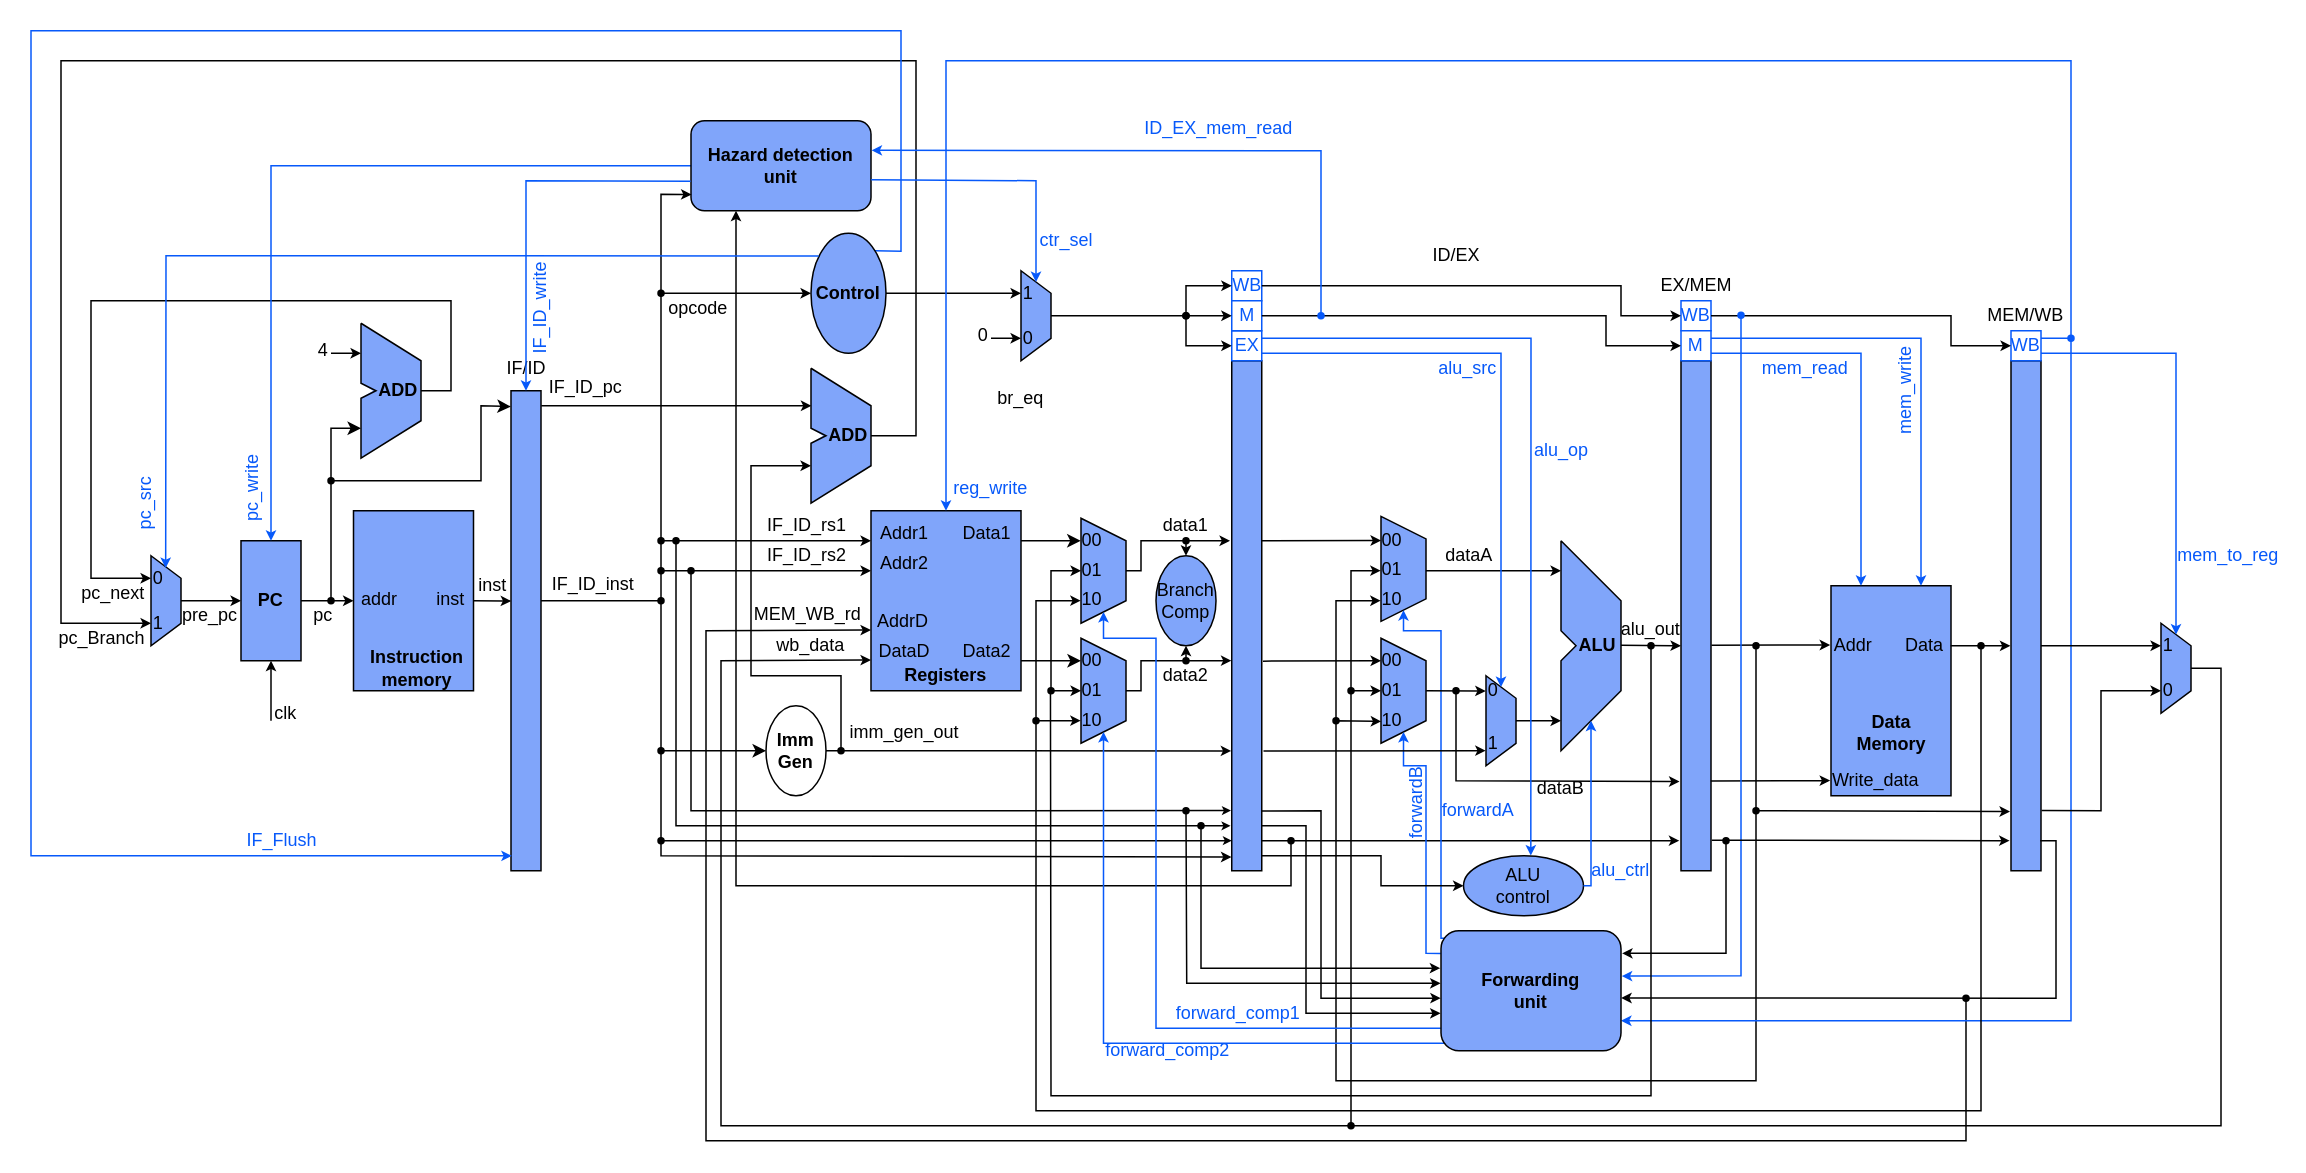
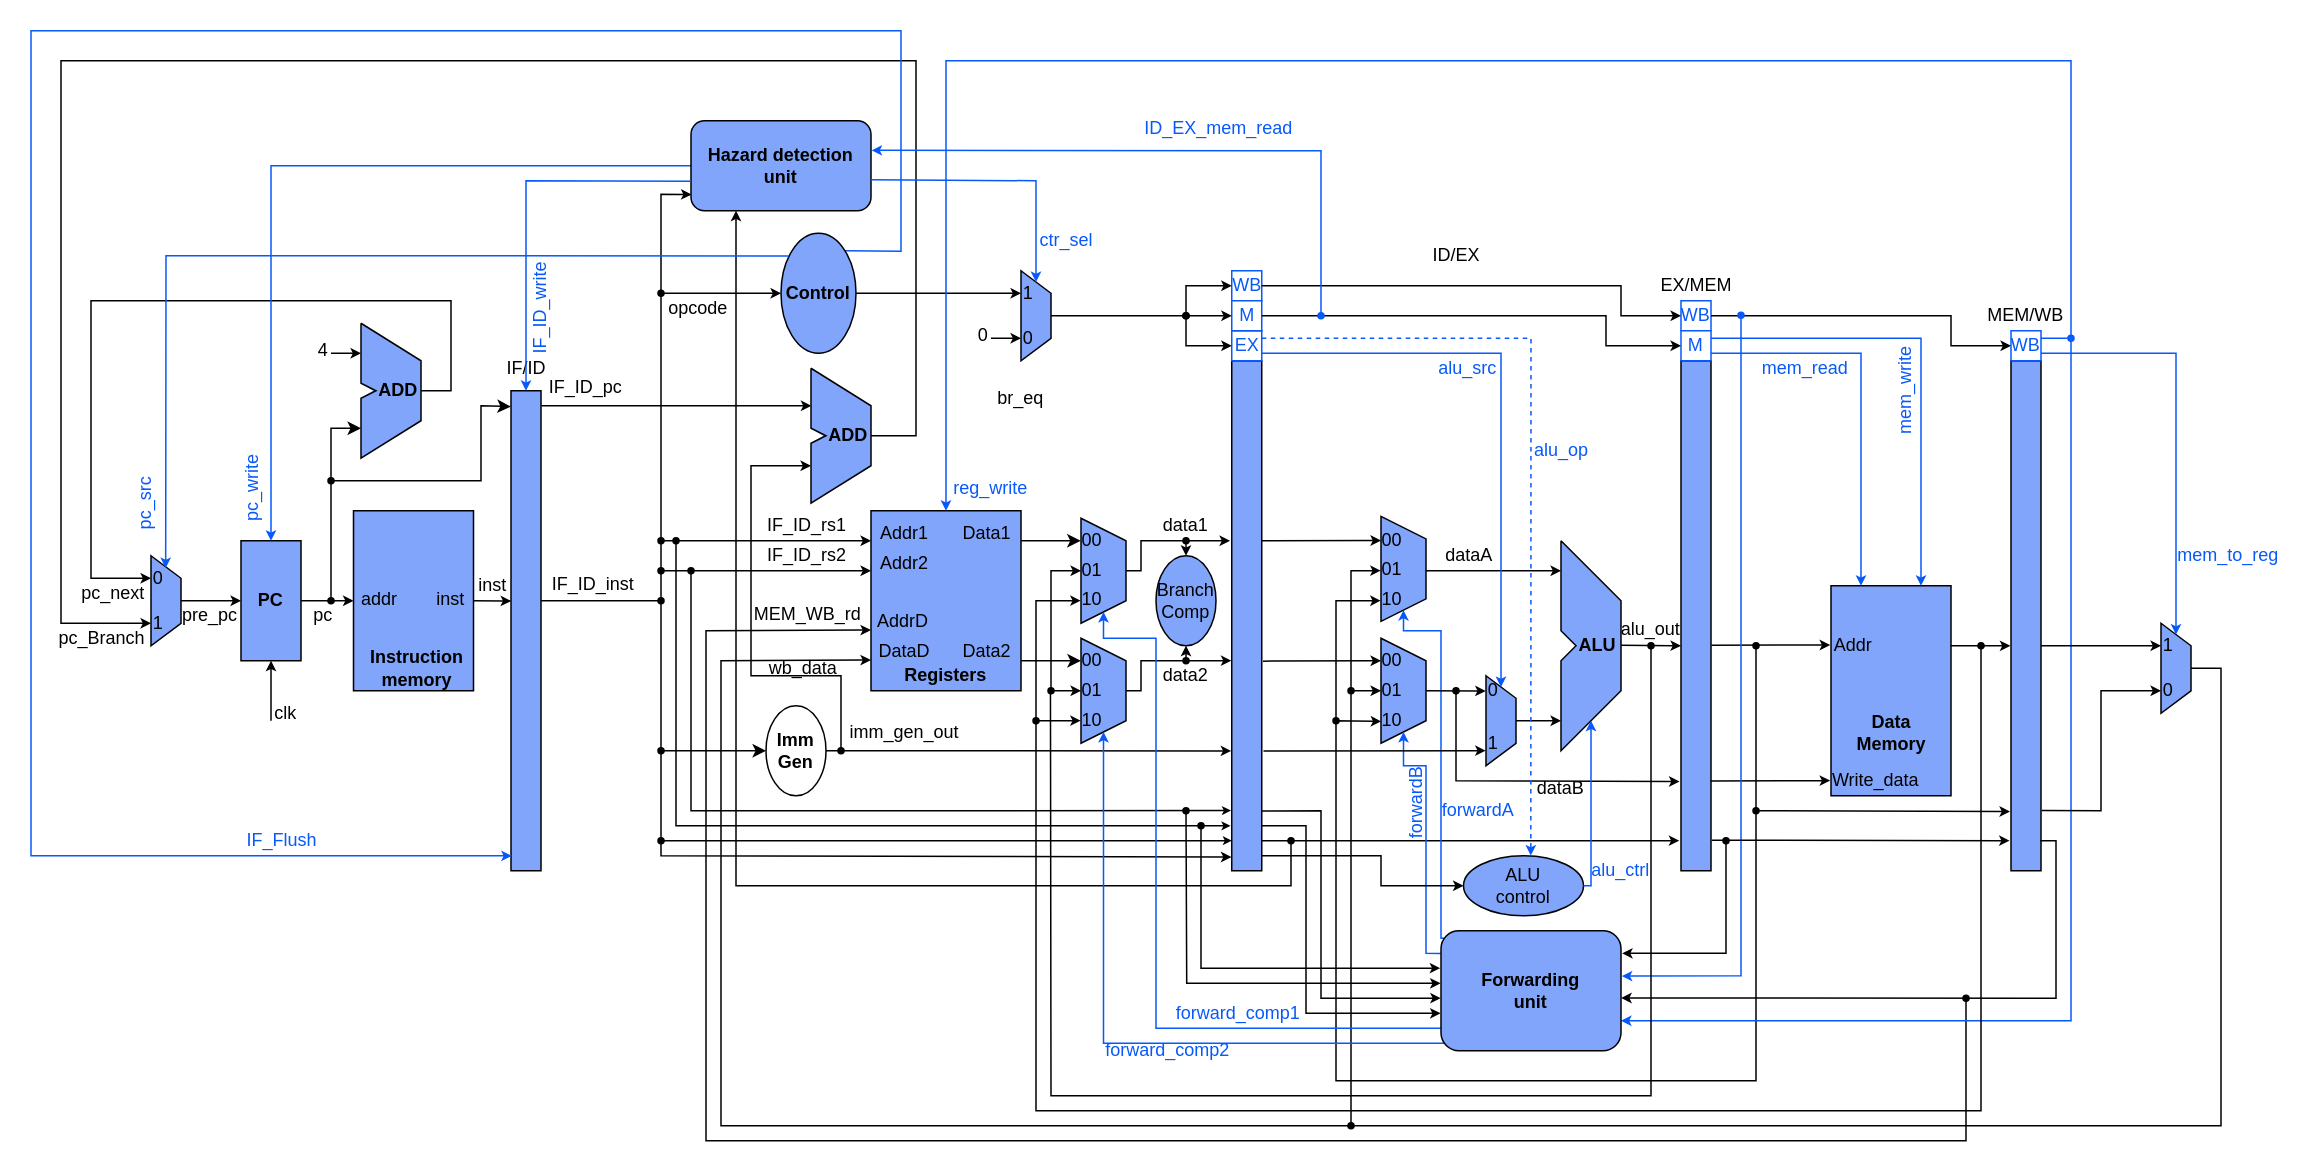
(848, 293) -> (818, 293)
(1531, 457) -> (1531, 457)
(811, 646) -> (803, 668)
(1925, 646) -> none
